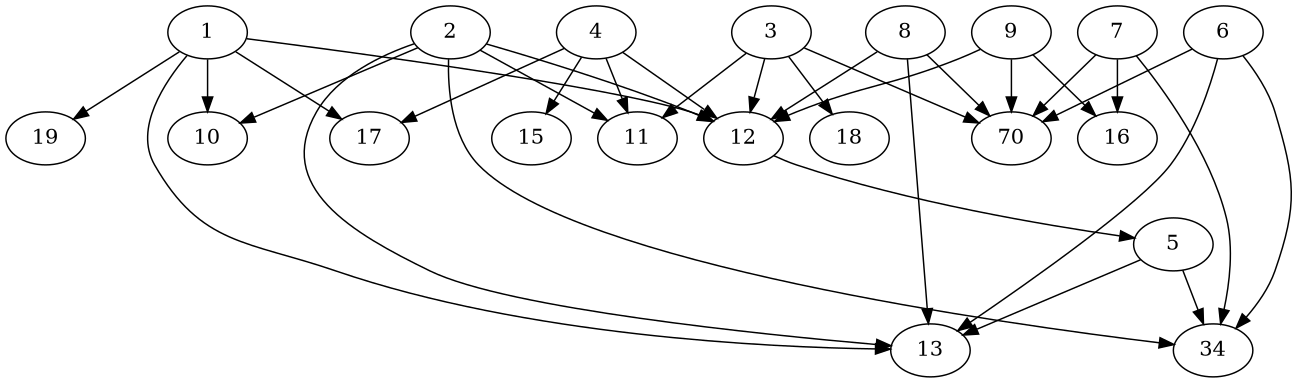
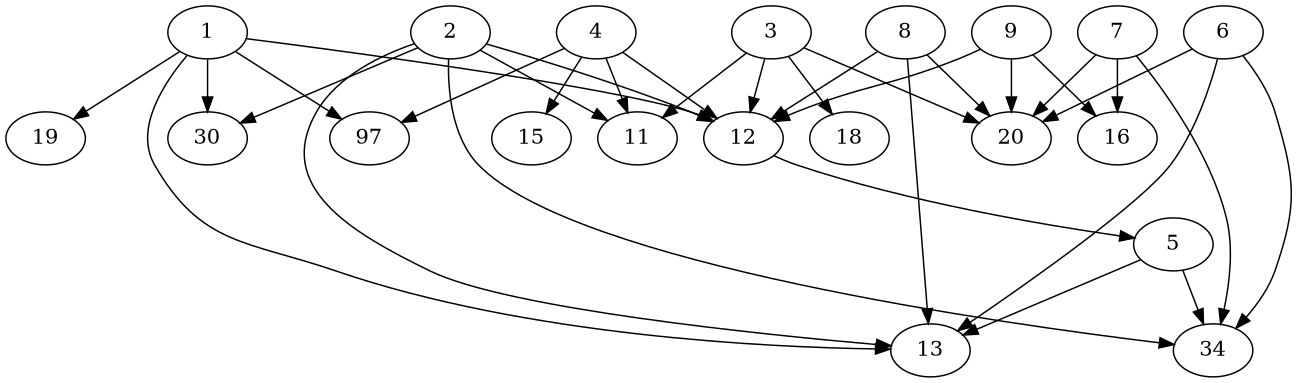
(208, 138) -> (208, 138)
(370, 138) -> (370, 138)
(1011, 138) -> (1011, 138)
